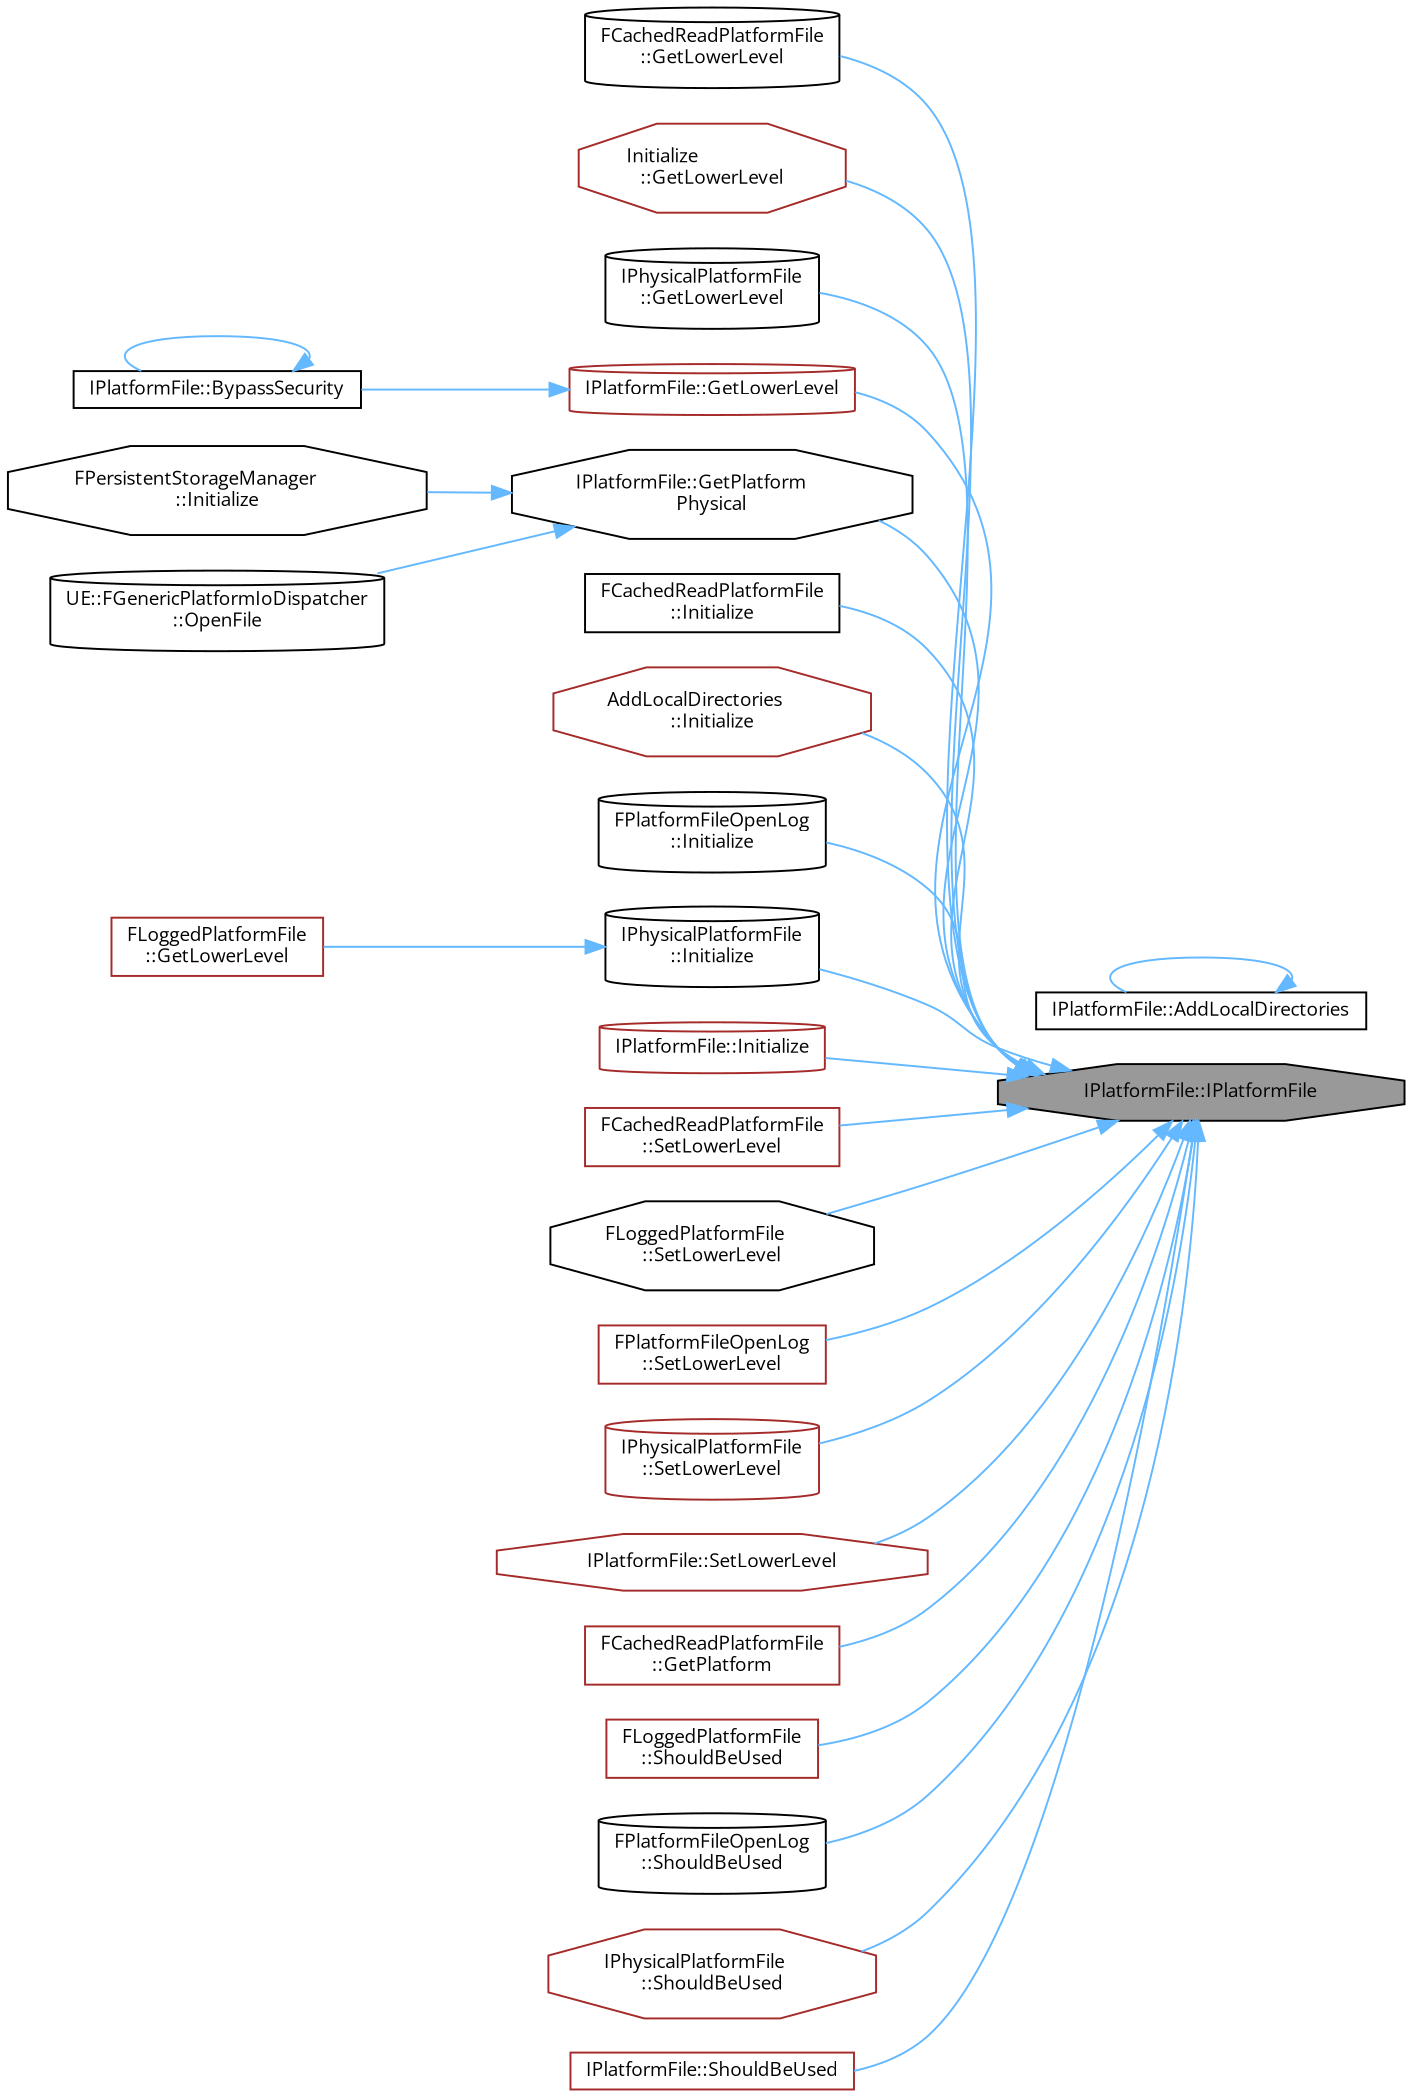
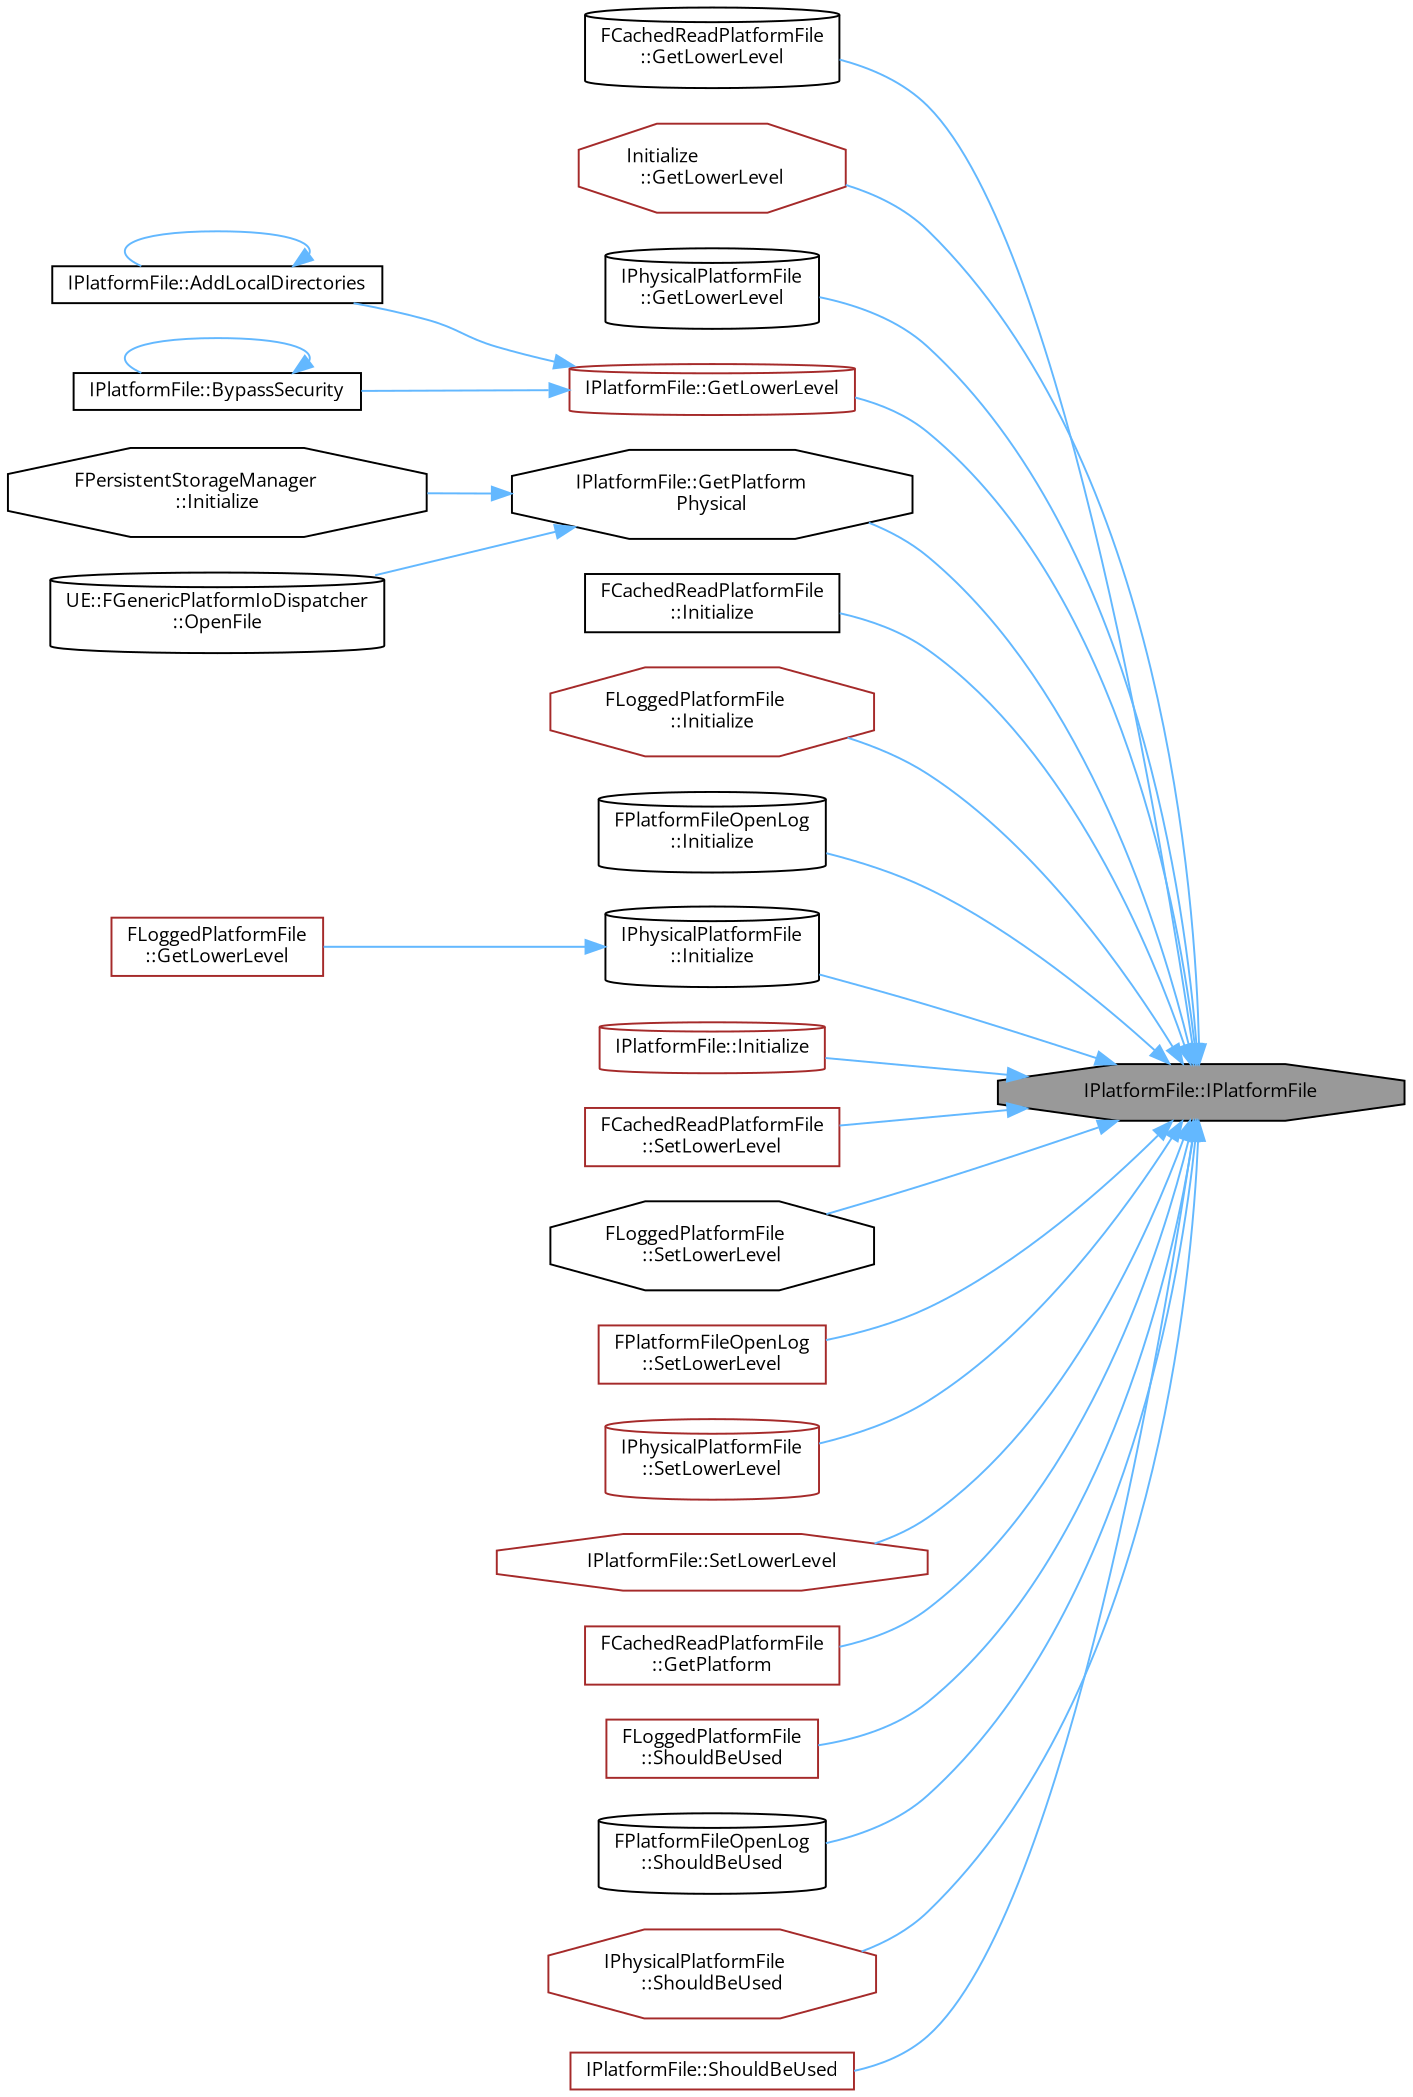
none -> (455, 330)
(712, 712) -> (712, 712)
